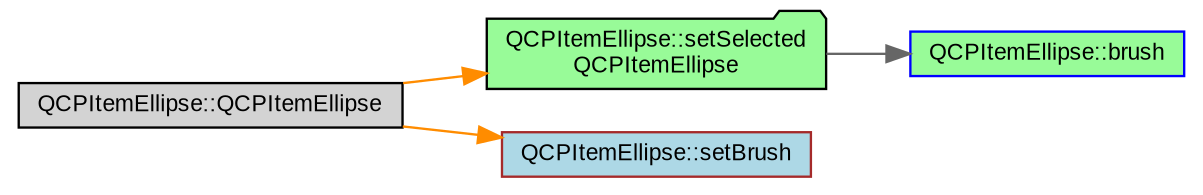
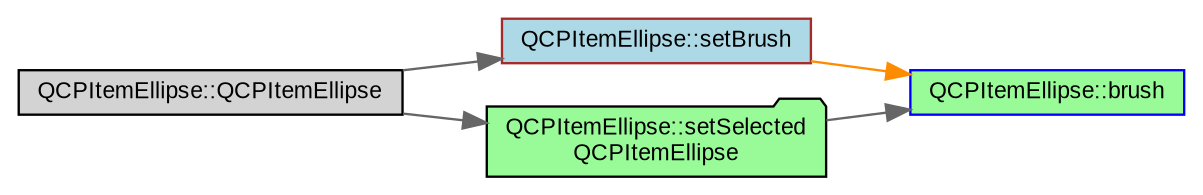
none -> (849, 66)
(433, 80) -> (433, 117)
(440, 131) -> (440, 66)
